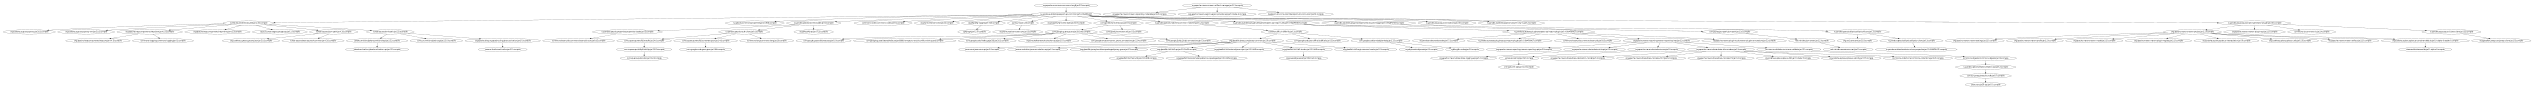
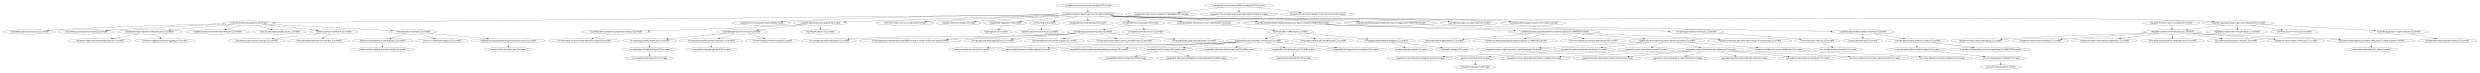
(2144, 36) -> (2172, 27)
(1986, 62) -> (1917, 45)
